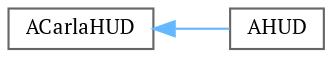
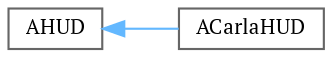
(202, 29) -> (152, 29)
